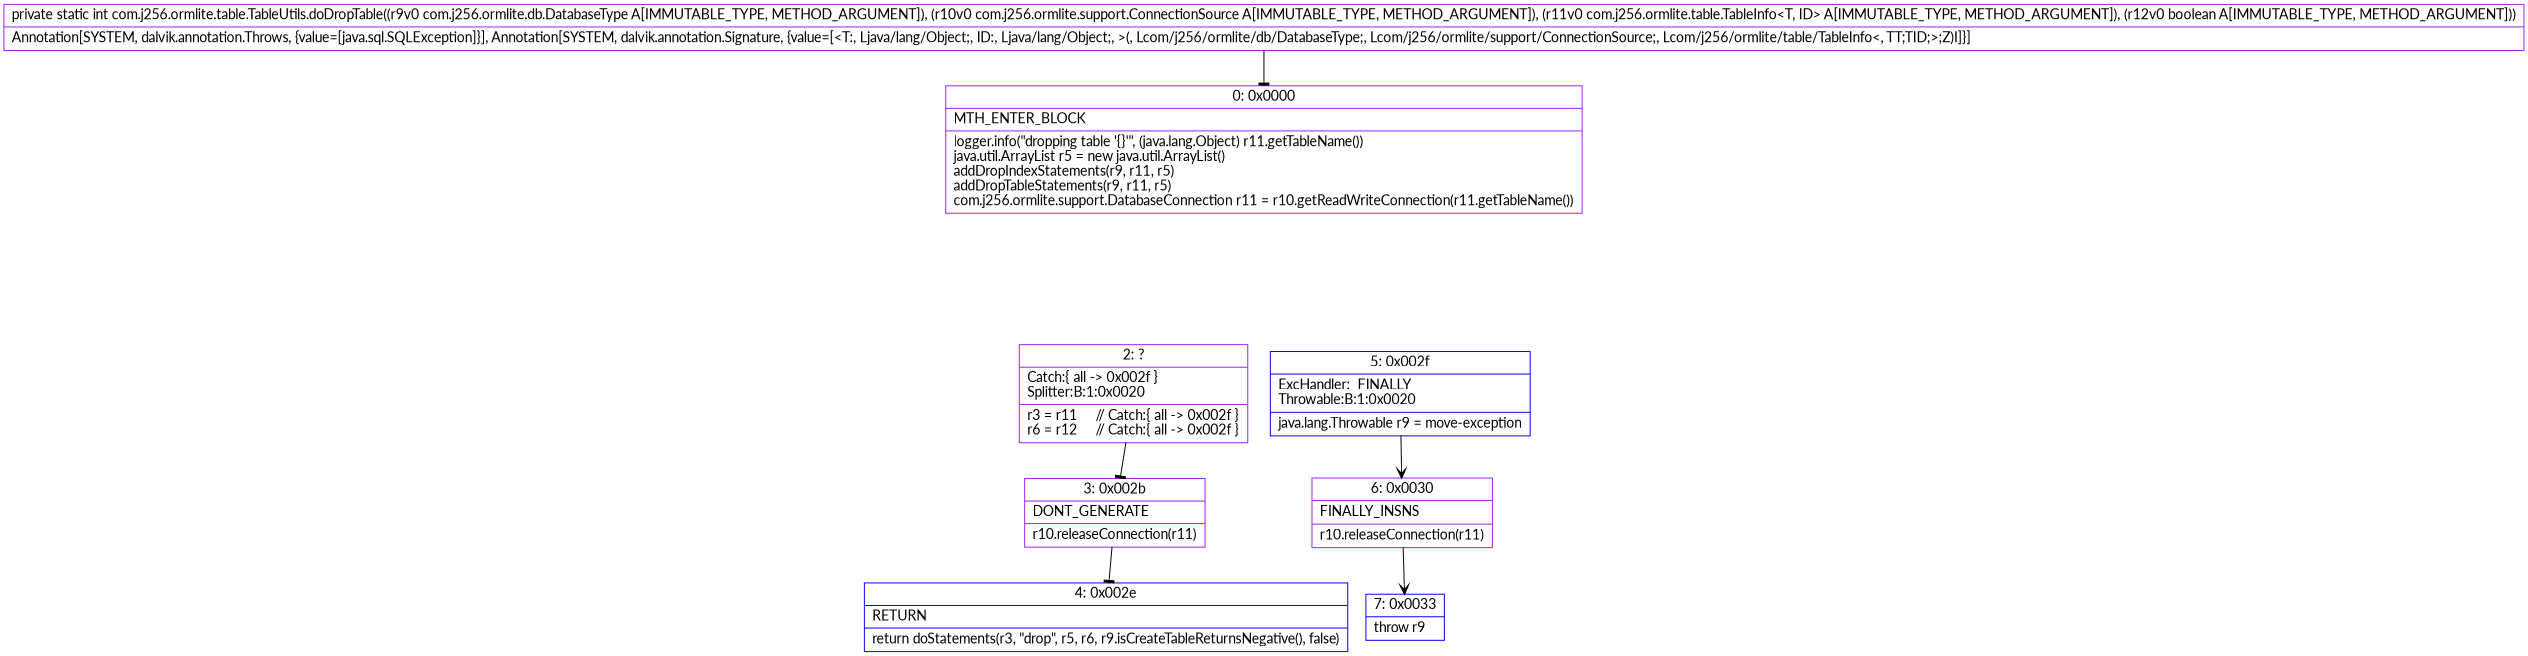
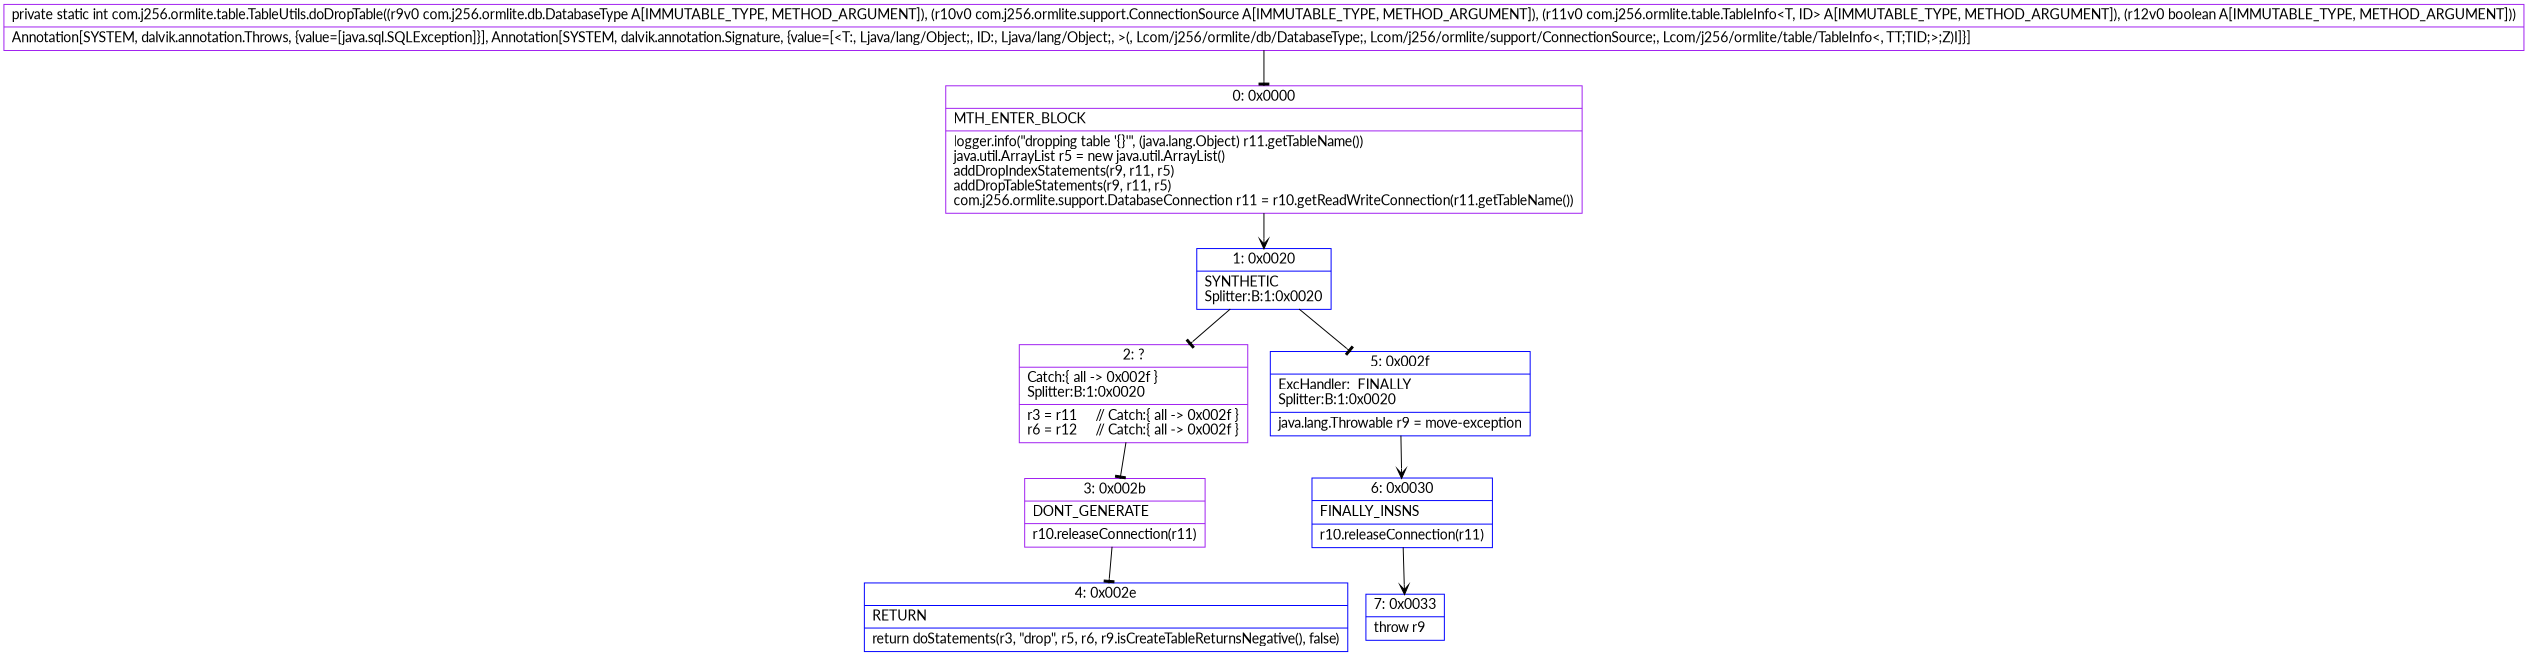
none -> (1264, 279)
(1347, 400) -> (1337, 400)
(1402, 513) -> (1402, 513)
